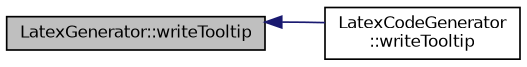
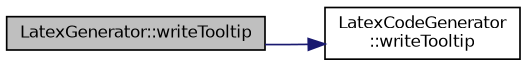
(304, 22) -> (287, 45)
